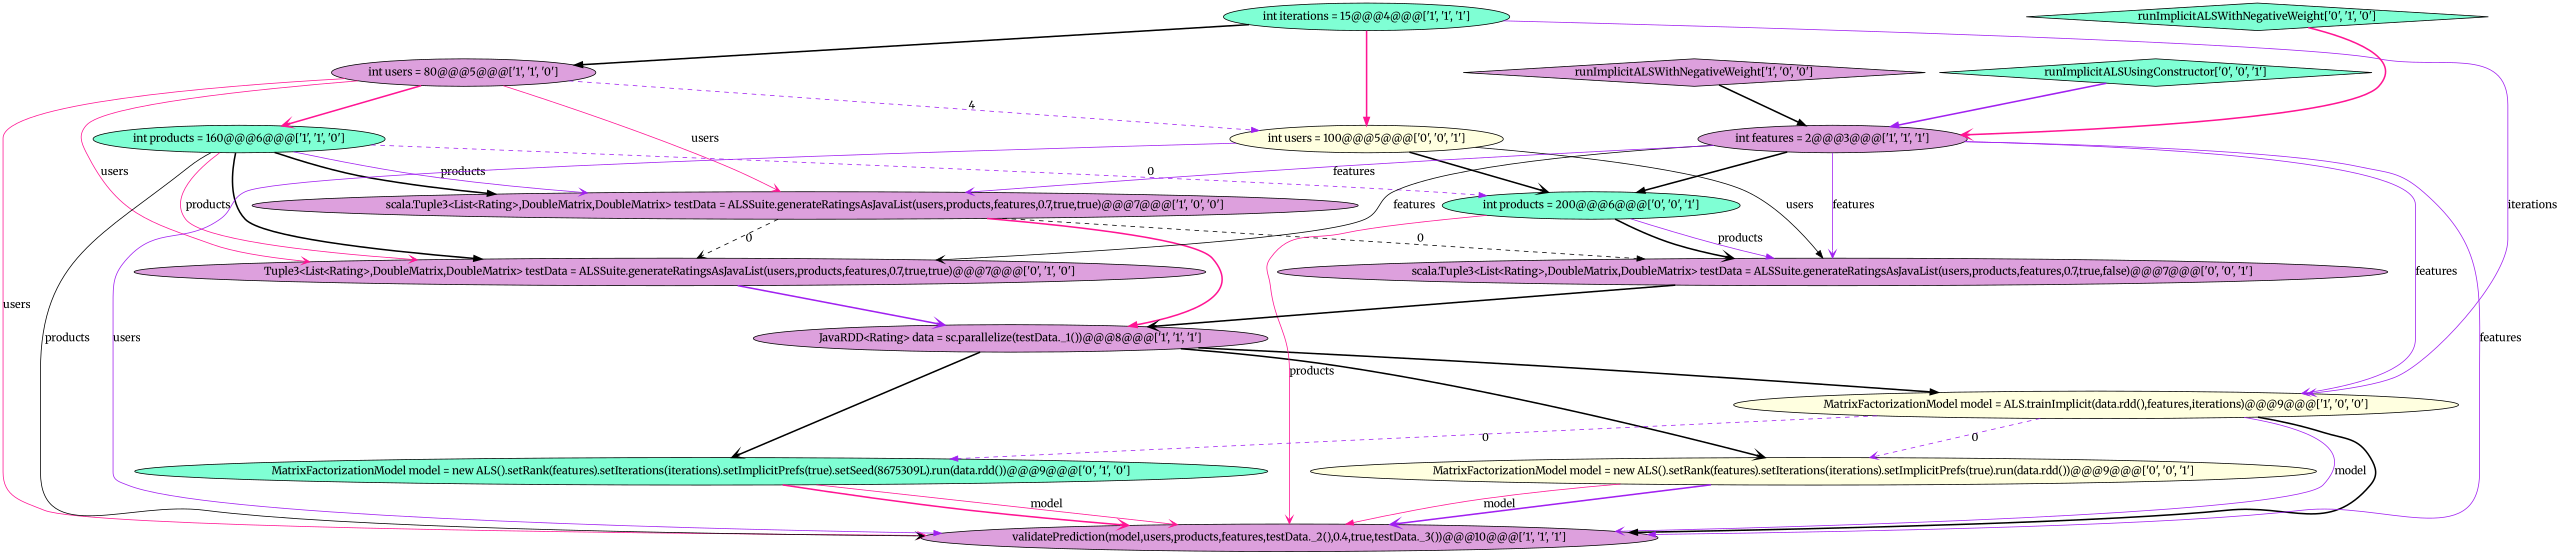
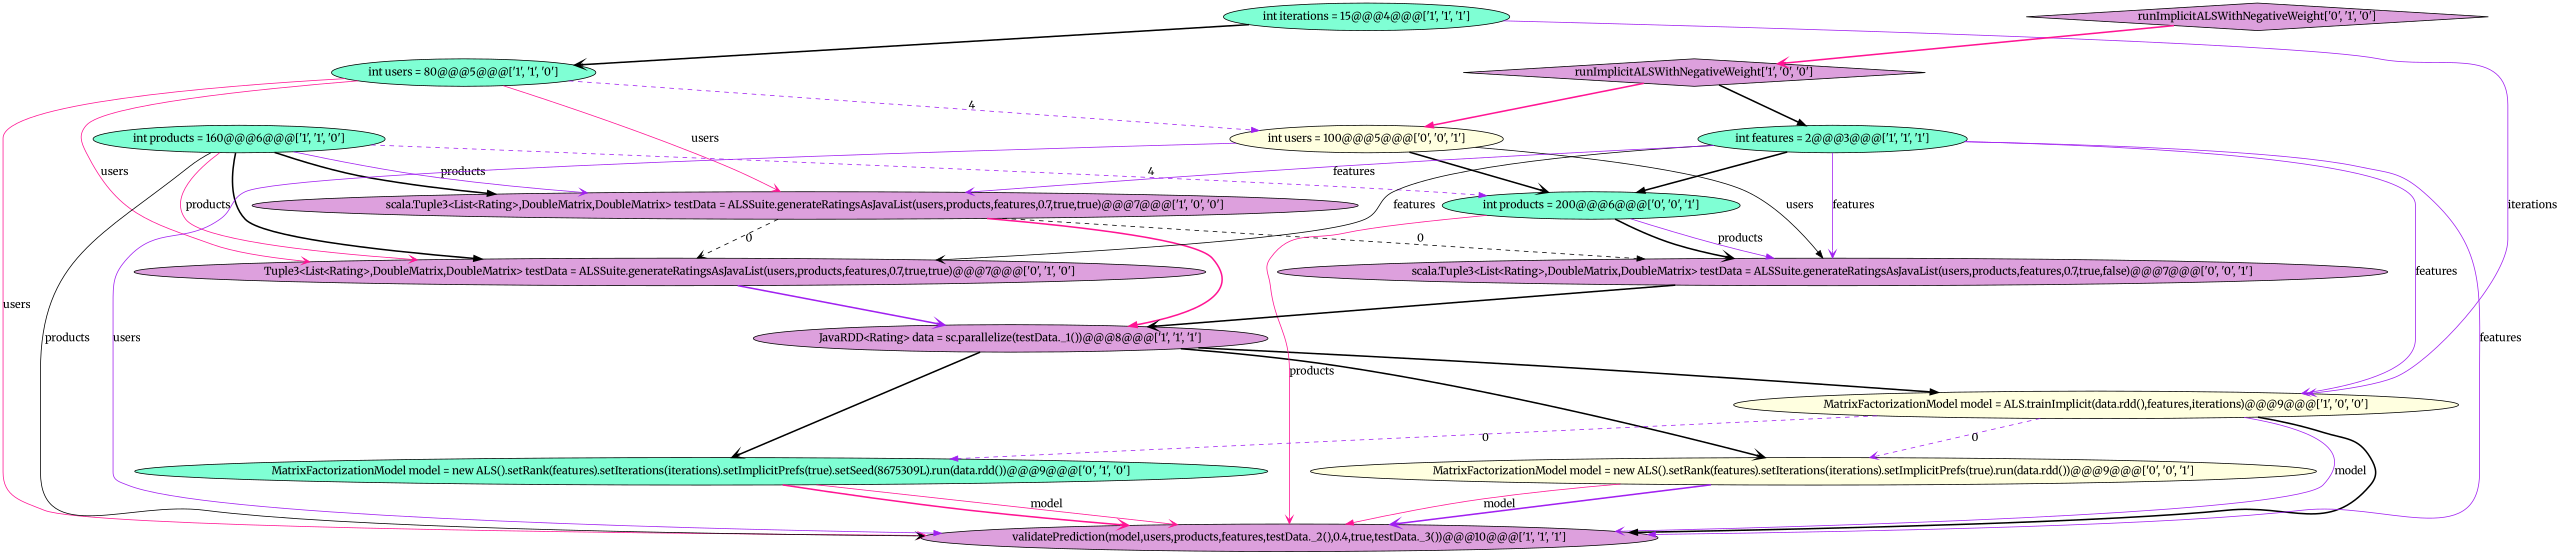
(2257, 17) -> (2257, 17)
(916, 45) -> (916, 45)
(464, 73) -> (464, 73)
(2156, 73) -> none
(1367, 74) -> (1539, 104)
(355, 105) -> none
(2231, 119) -> (1980, 44)
(1833, 139) -> (1833, 139)
(1151, 172) -> (1151, 172)
